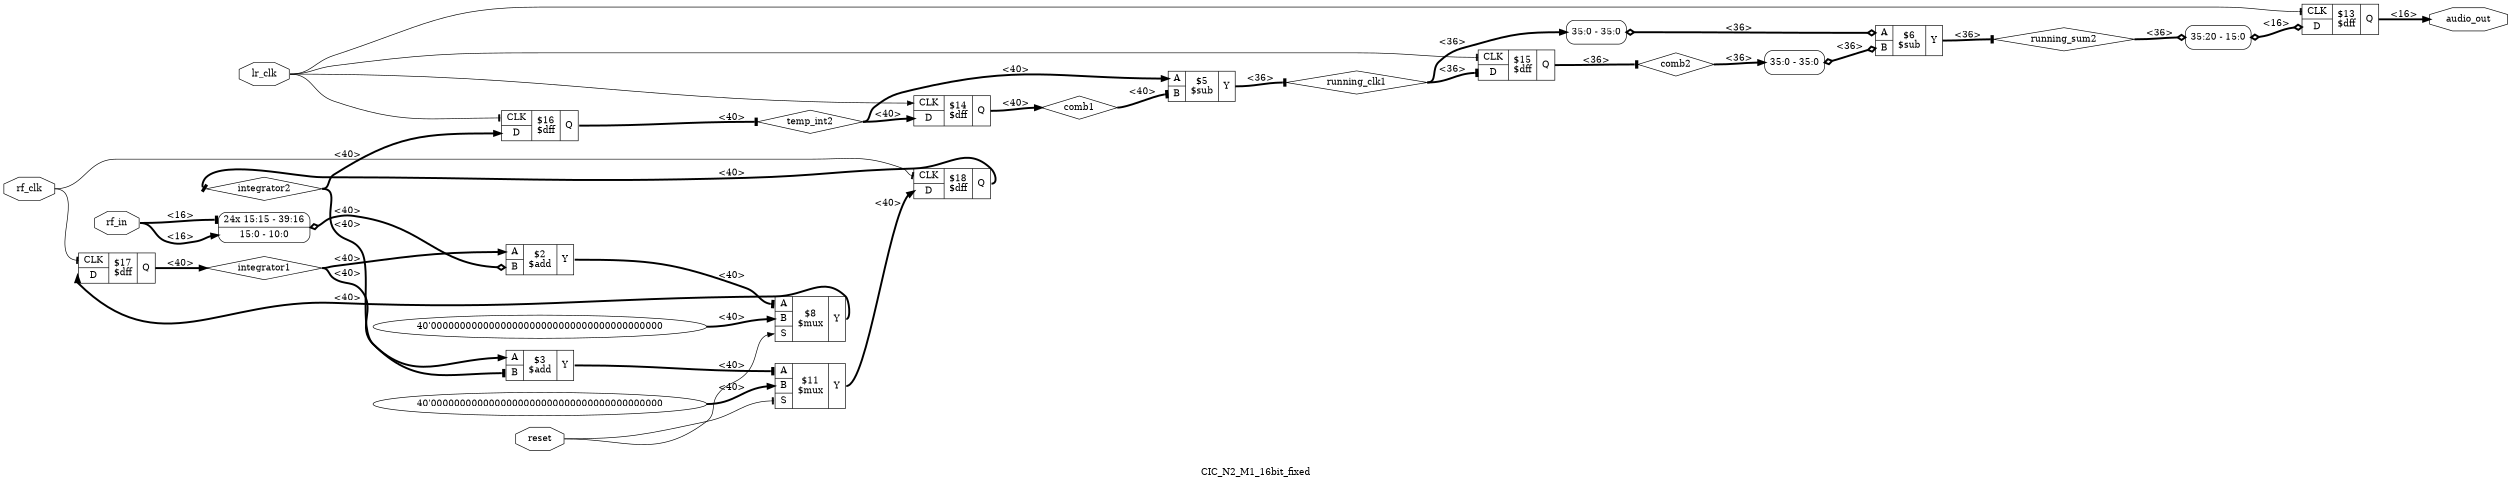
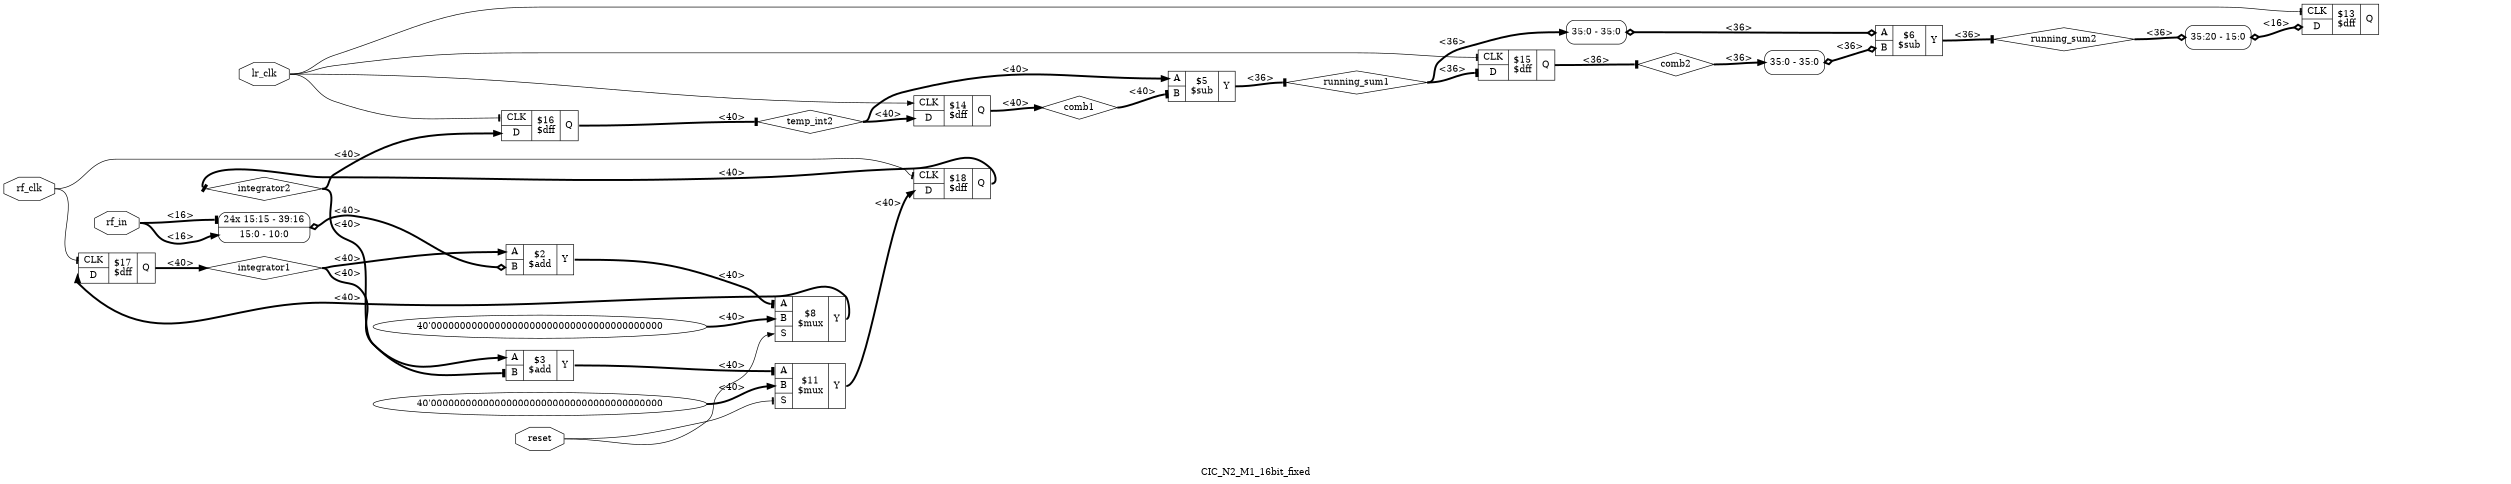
(2469, 19) -> none
(1357, 82) -> (1357, 82)
